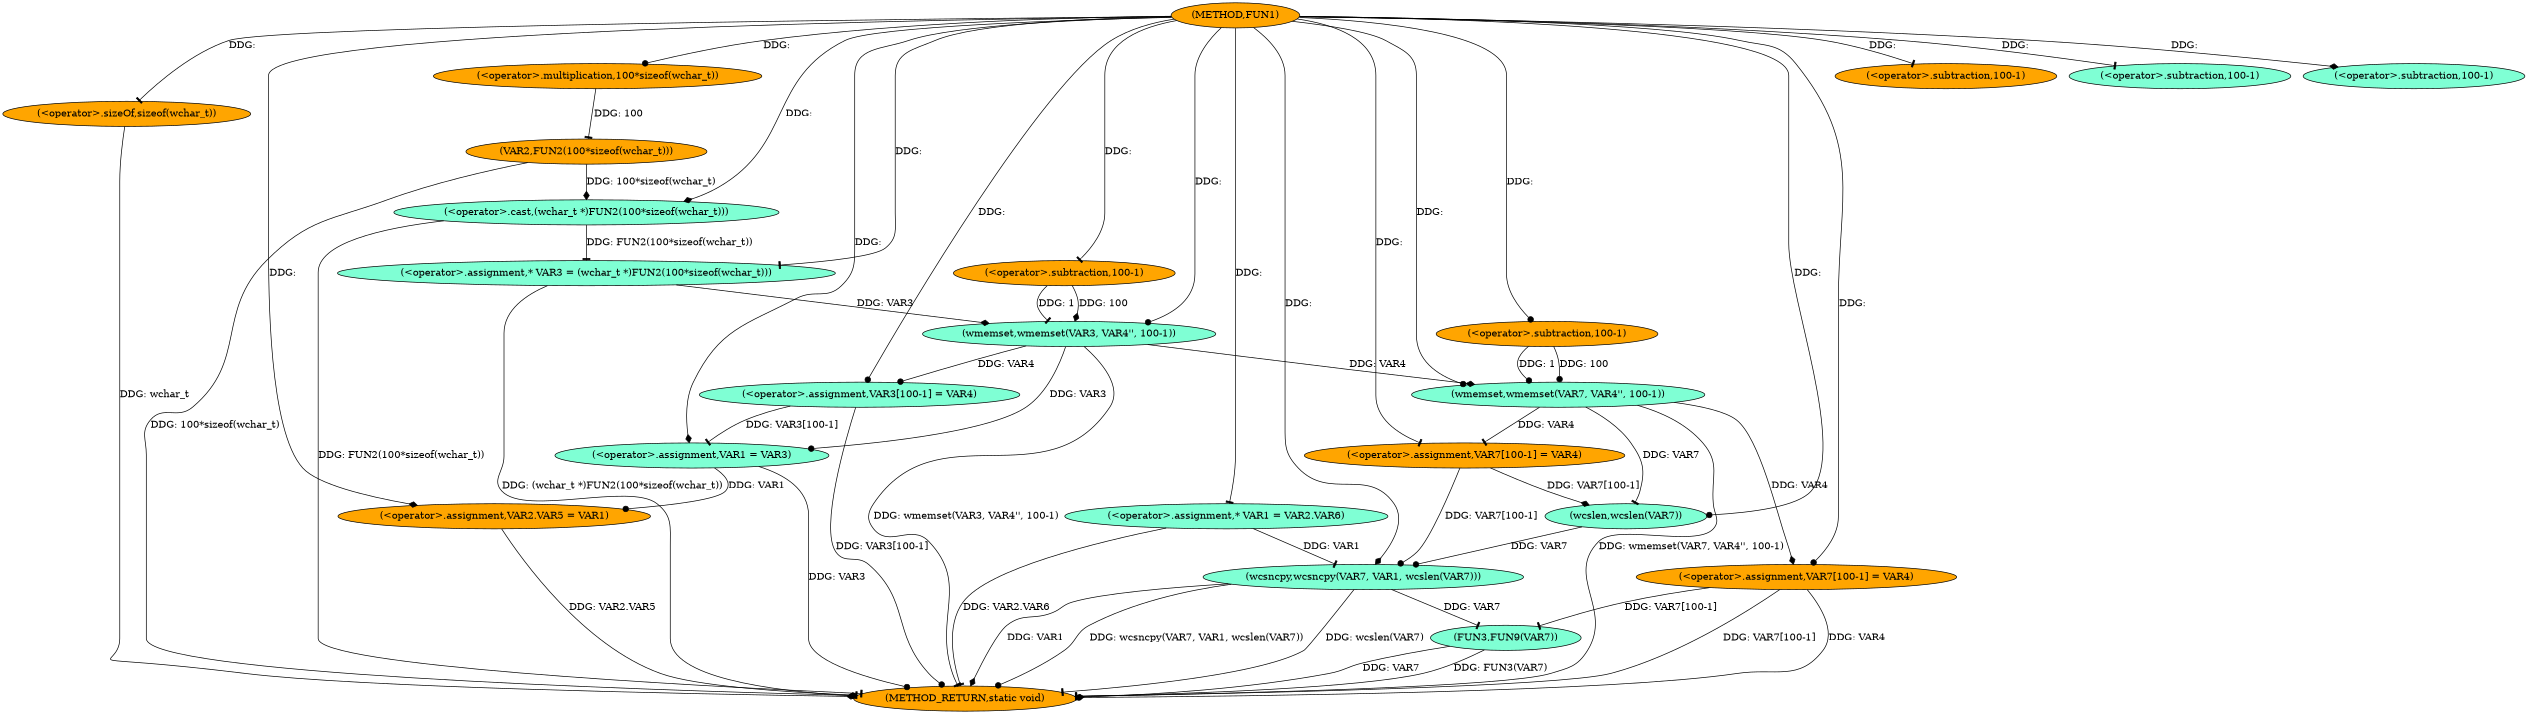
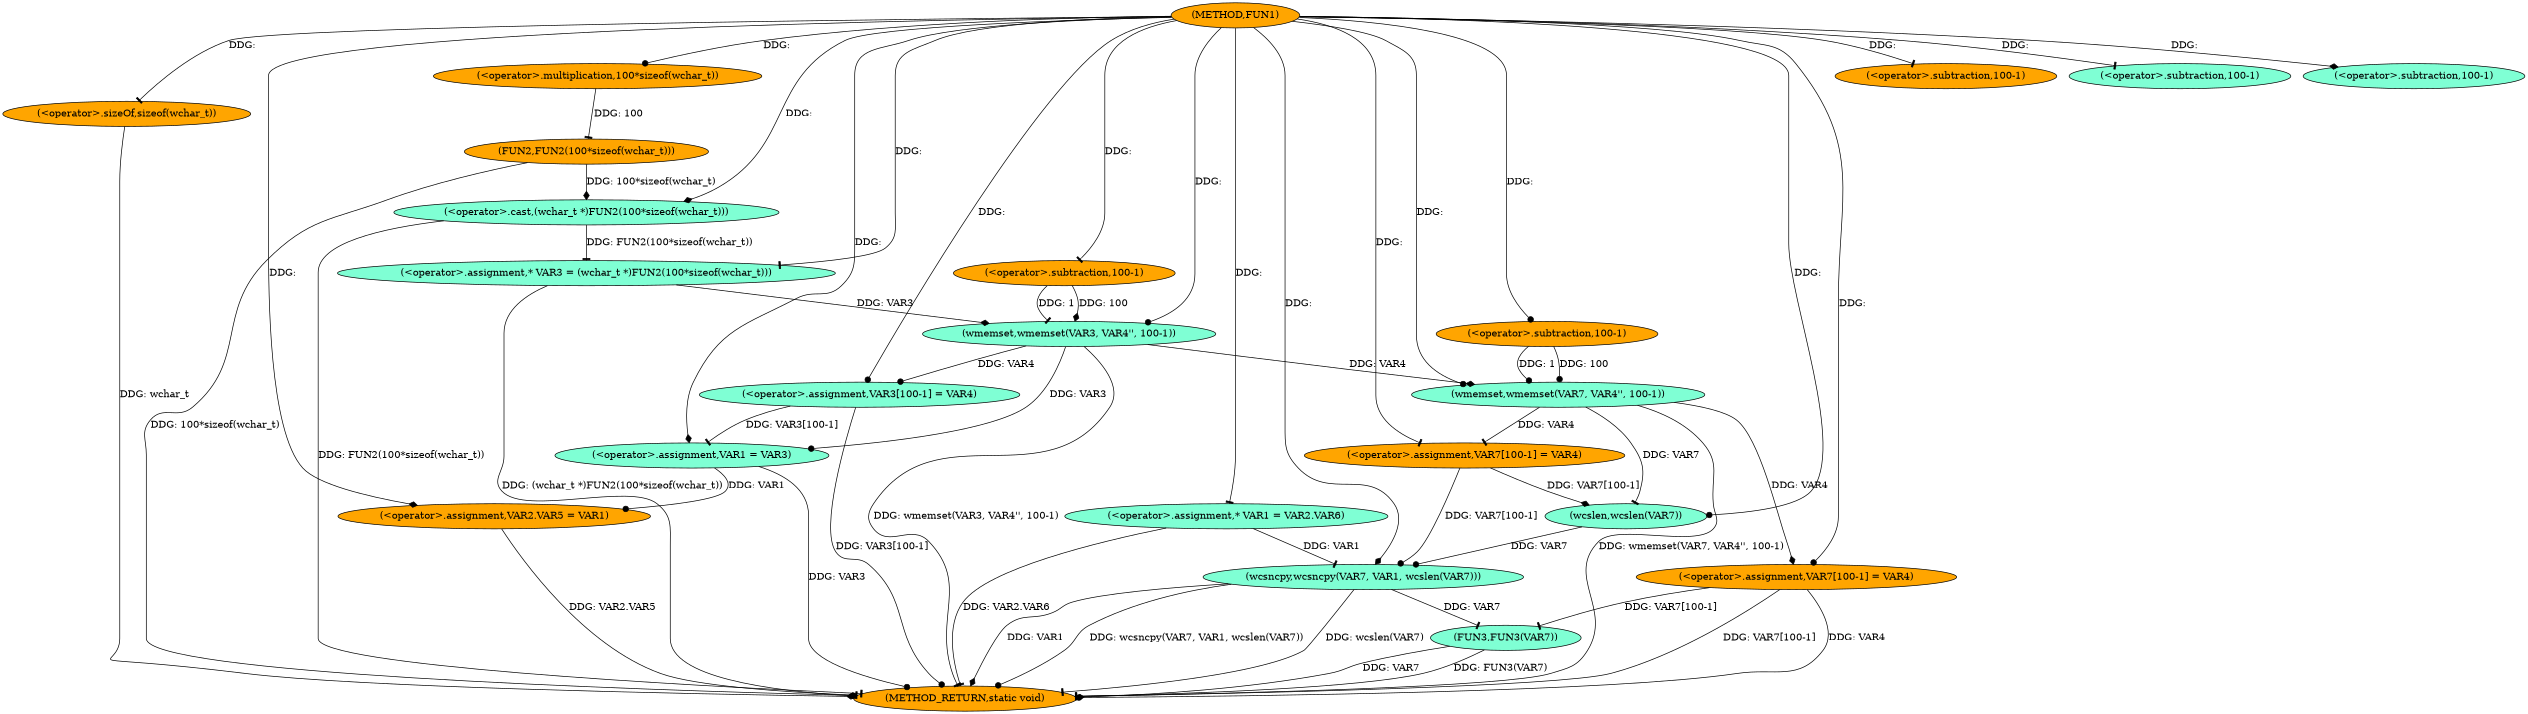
(586, 152) -> (586, 152)
(1506, 638) -> (1506, 638)
